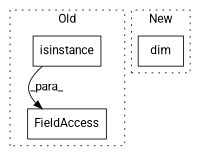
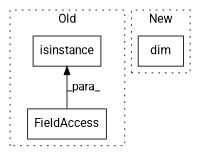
(29, 83) -> (67, 92)
